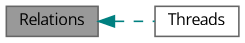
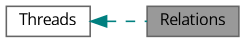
(135, 21) -> (127, 21)
